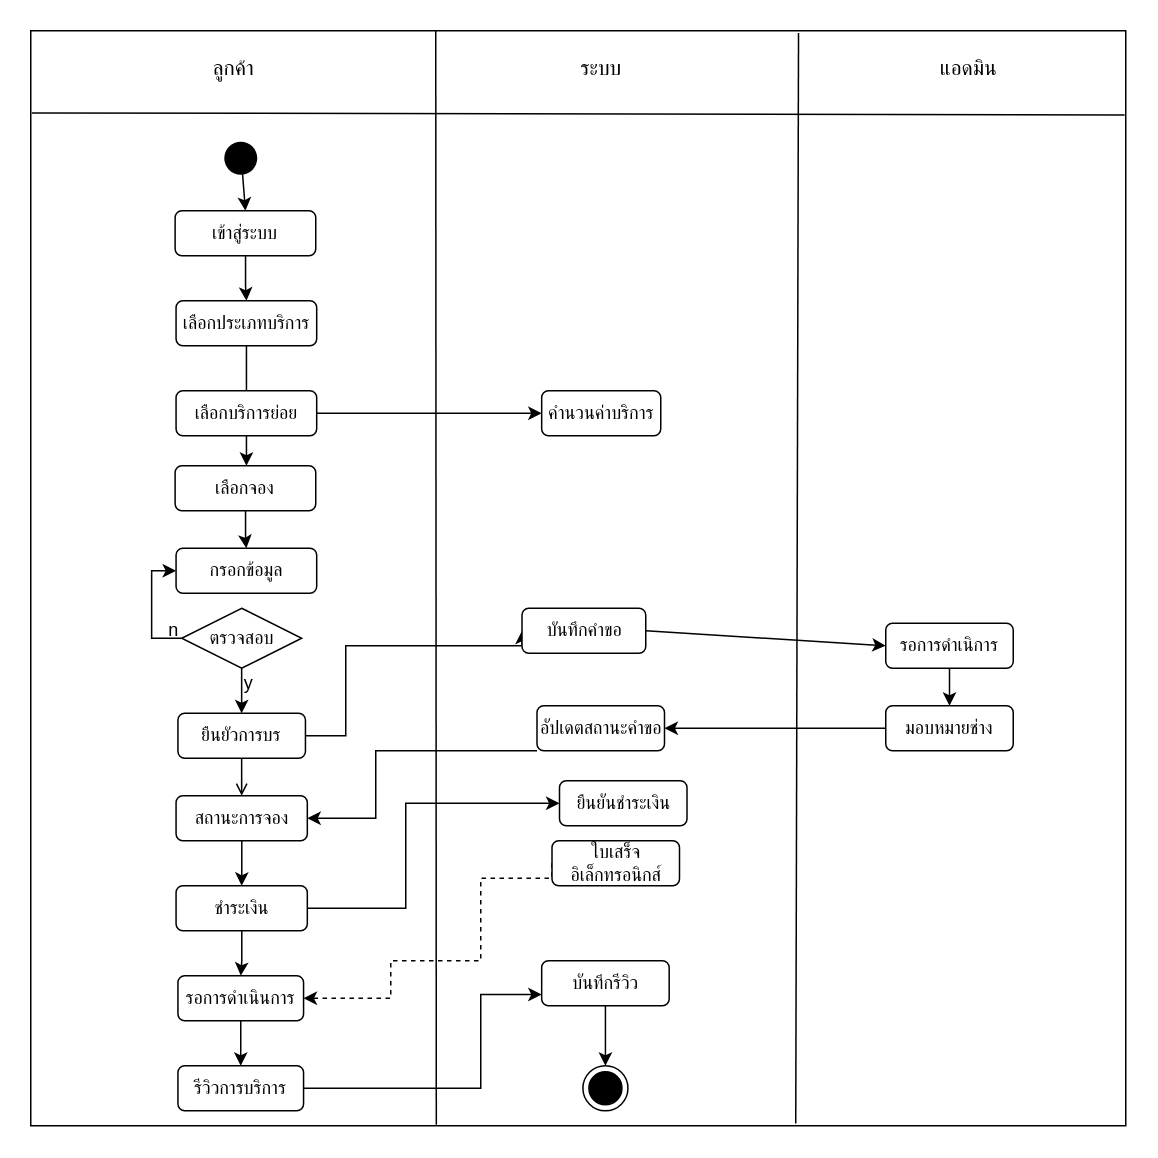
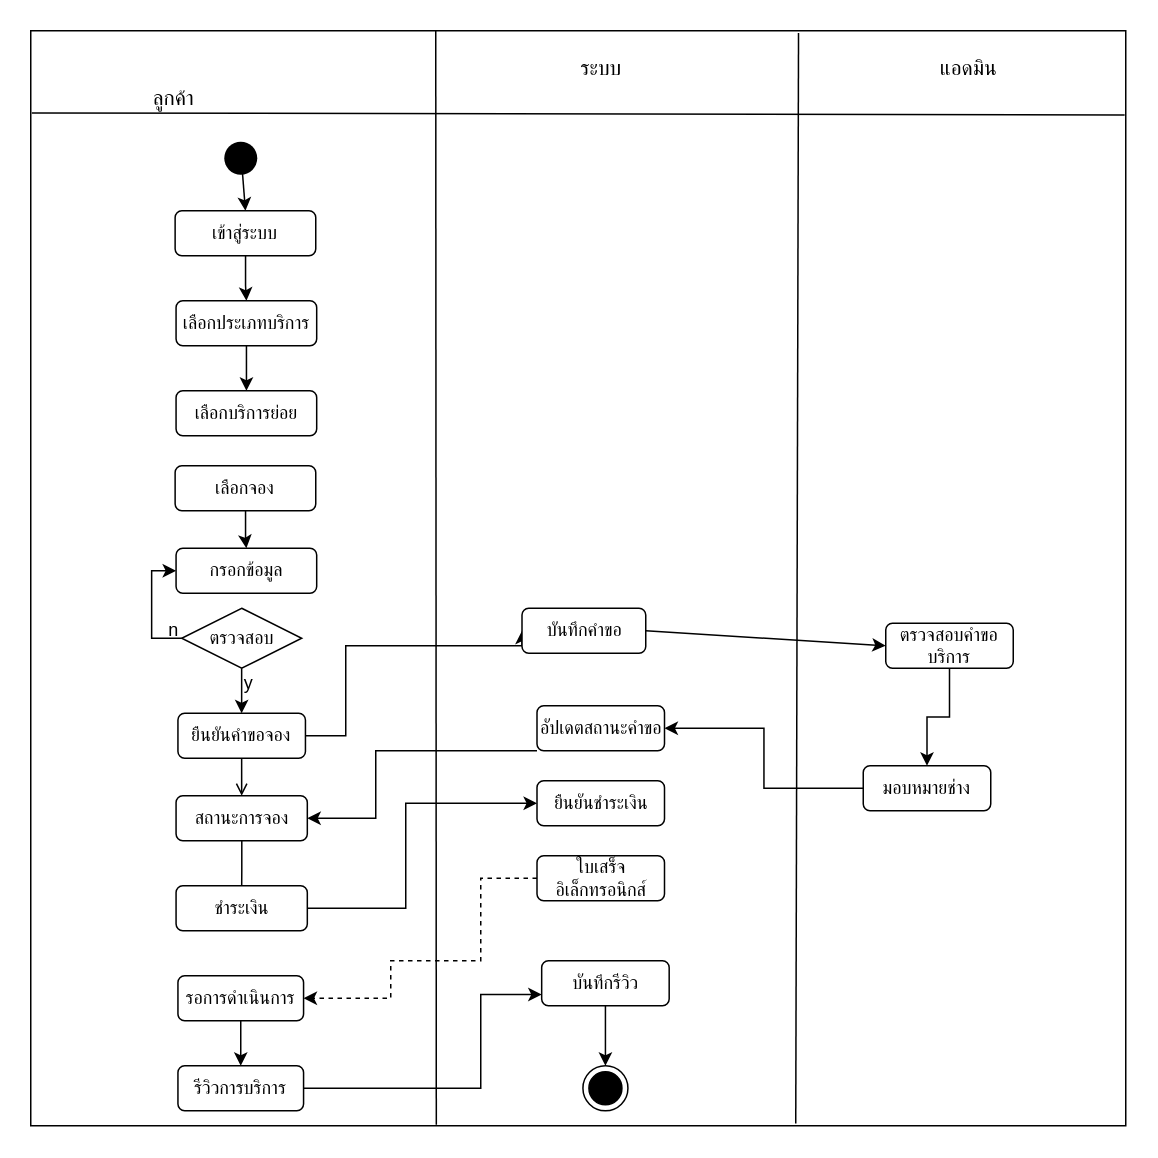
(233, 68) -> (173, 98)
(246, 383) -> (246, 379)
(424, 413) -> none
(601, 413) -> none
(246, 446) -> none
(950, 646) -> (950, 646)
(950, 728) -> (927, 788)
(242, 736) -> (242, 736)
(623, 803) -> (601, 803)
(616, 863) -> (601, 878)
(242, 874) -> (242, 878)
(242, 948) -> none
